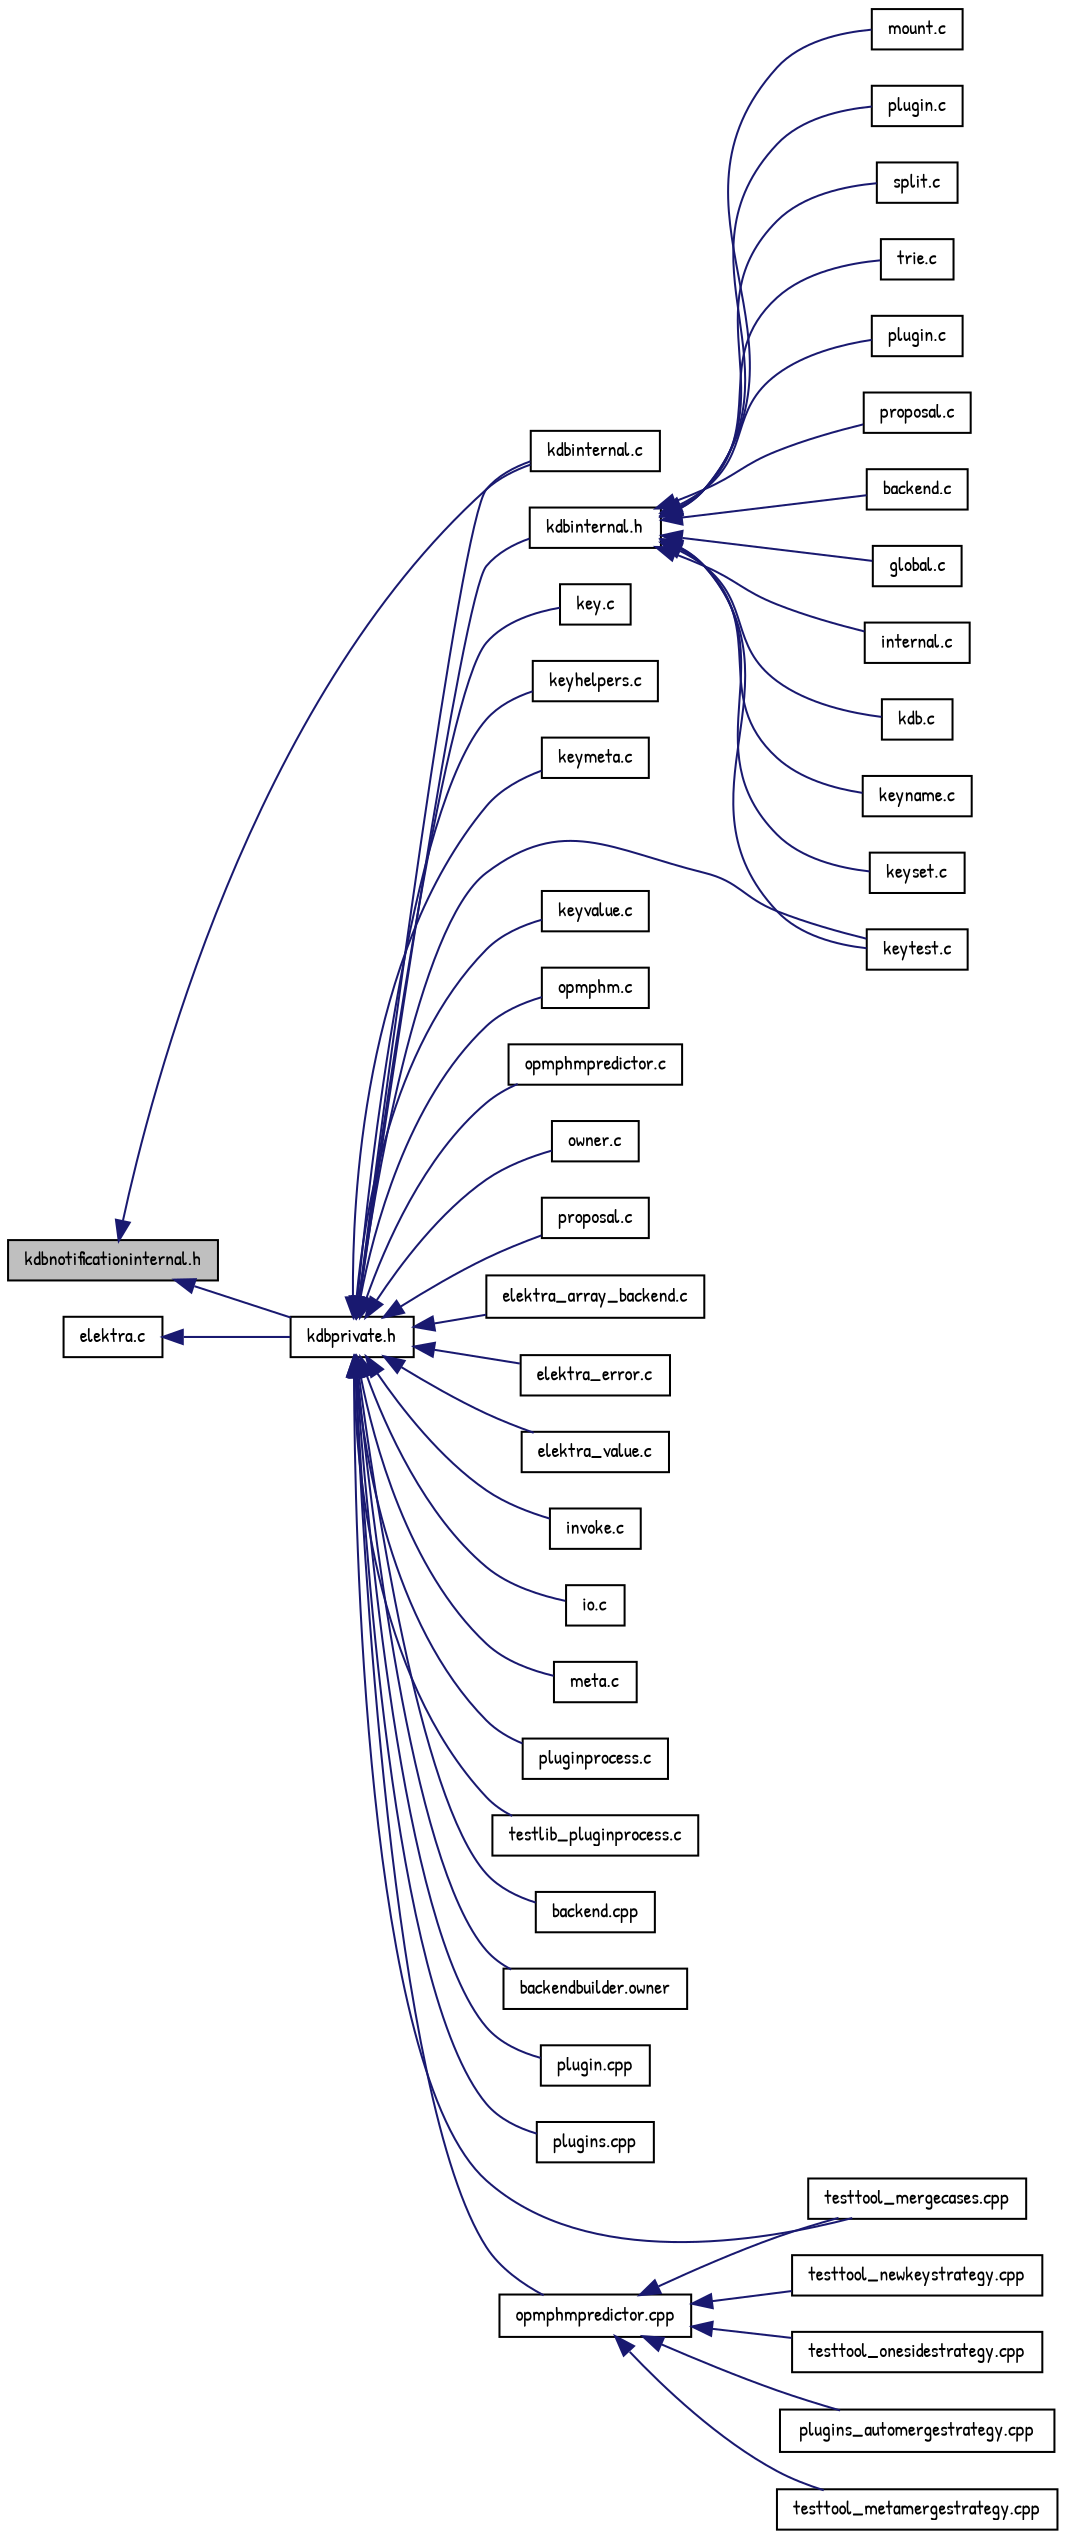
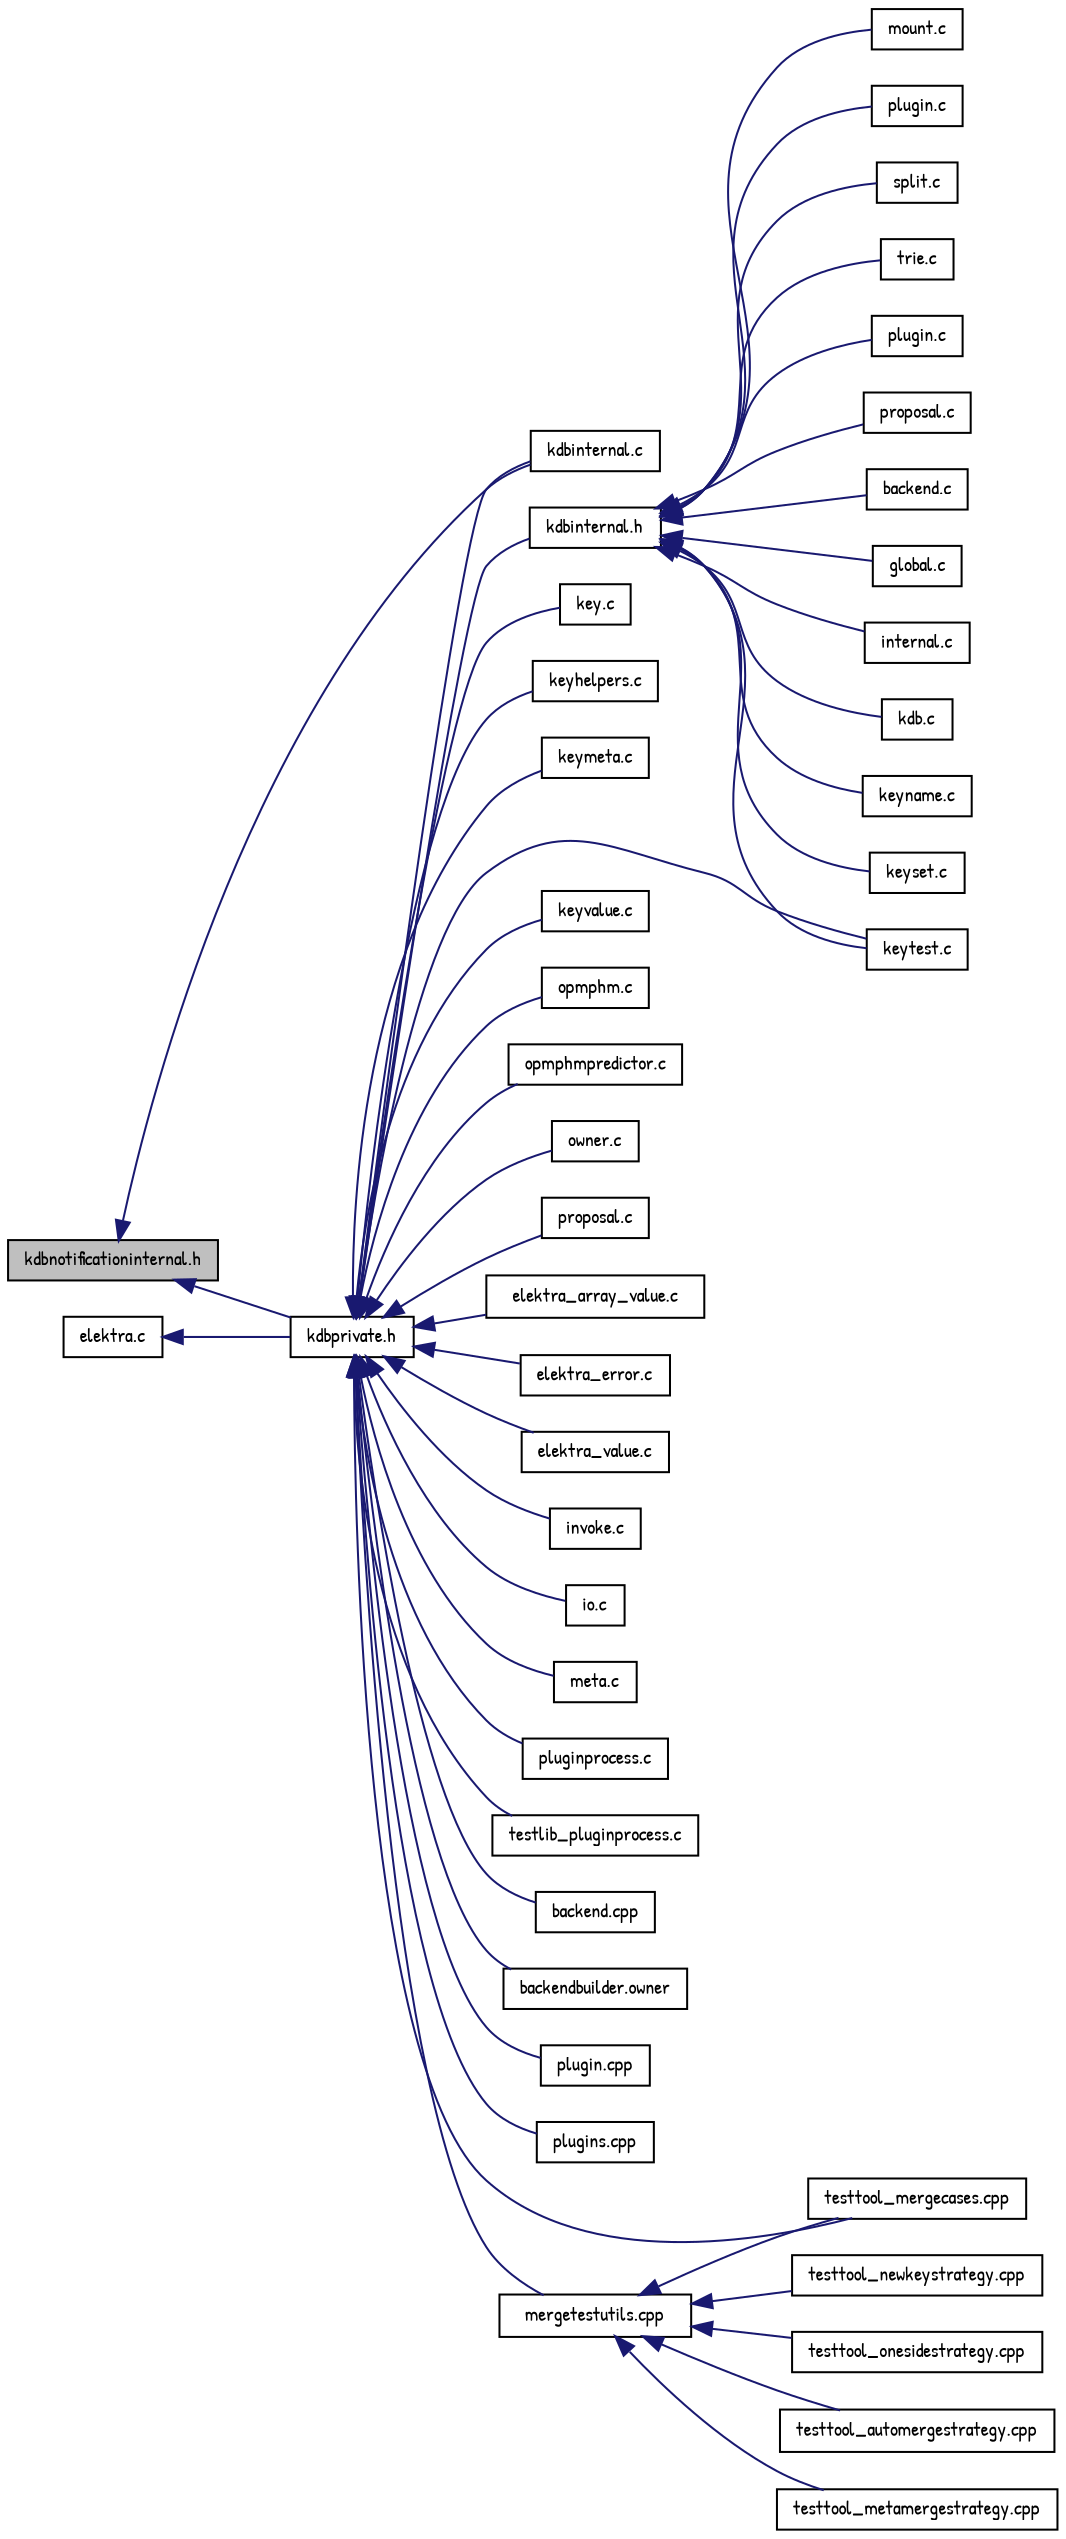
(595, 1297) -> (595, 1297)
(595, 2316) -> (595, 2316)
(917, 2431) -> (917, 2431)
